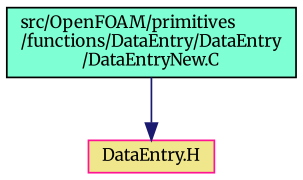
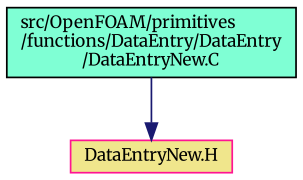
(151, 157) -> (151, 157)
